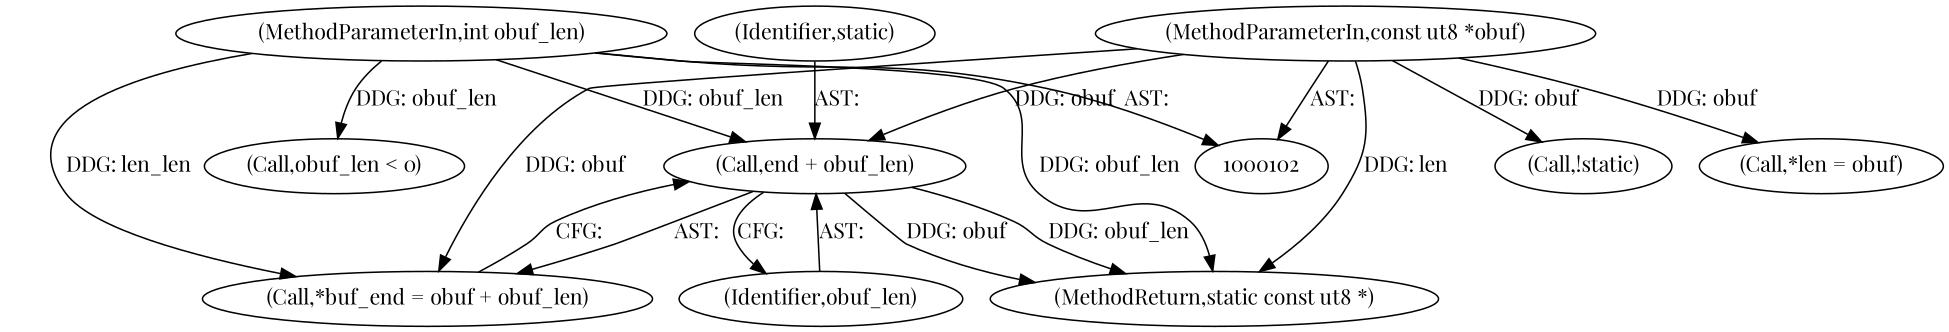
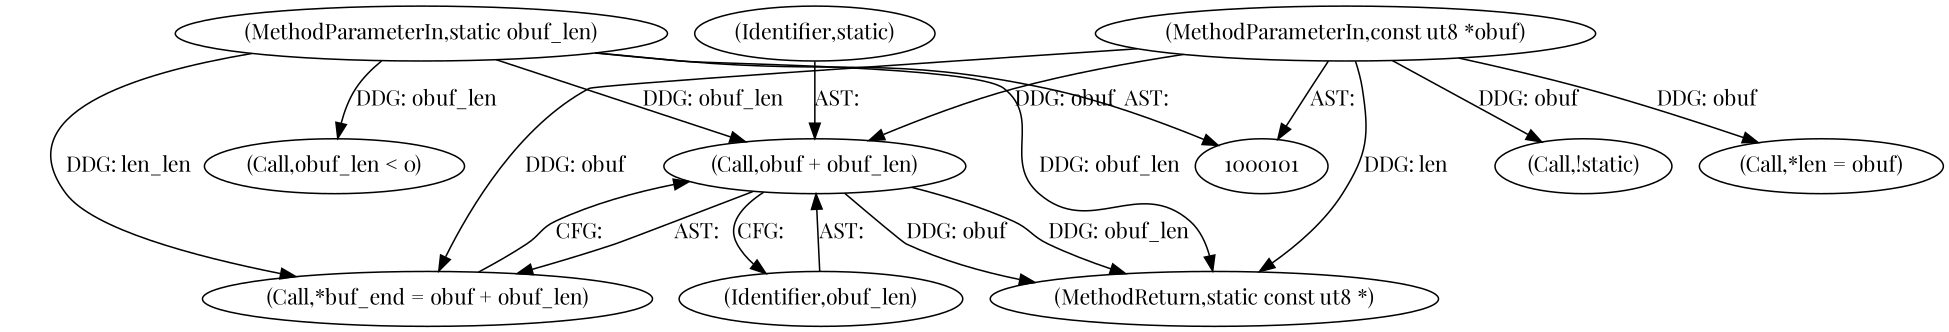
(421, 34) -> (421, 34)
(815, 166) -> (815, 166)
(1262, 166) -> (1262, 166)
